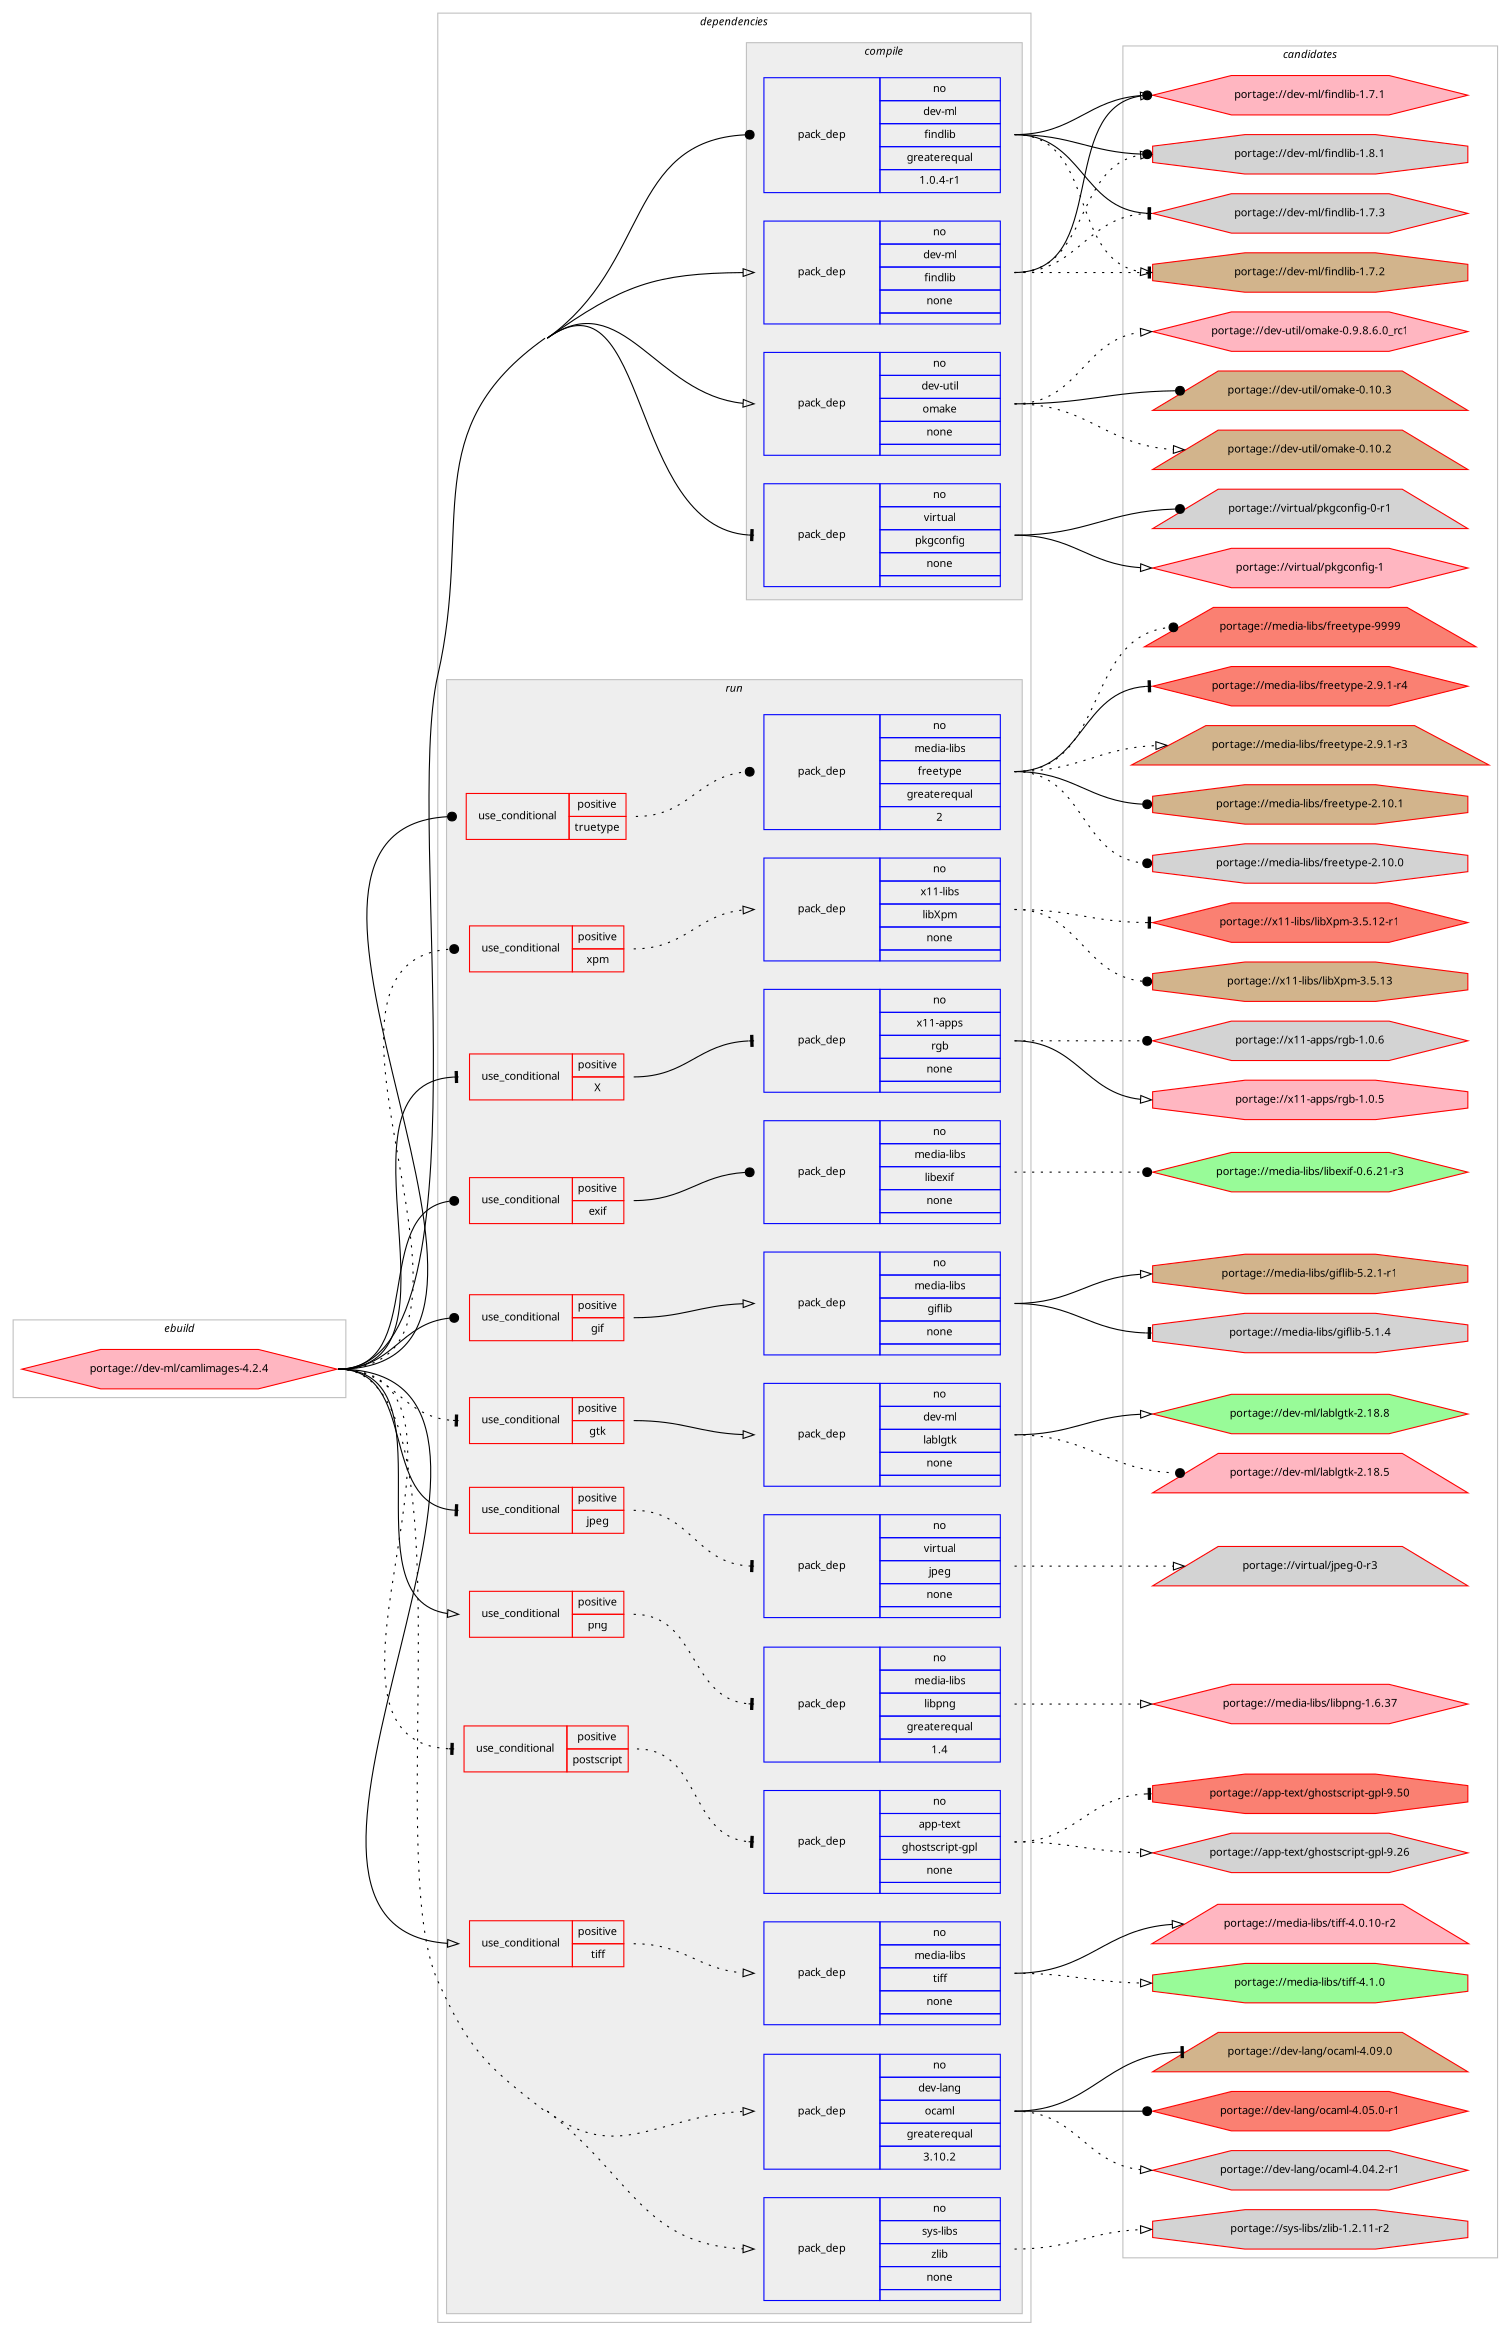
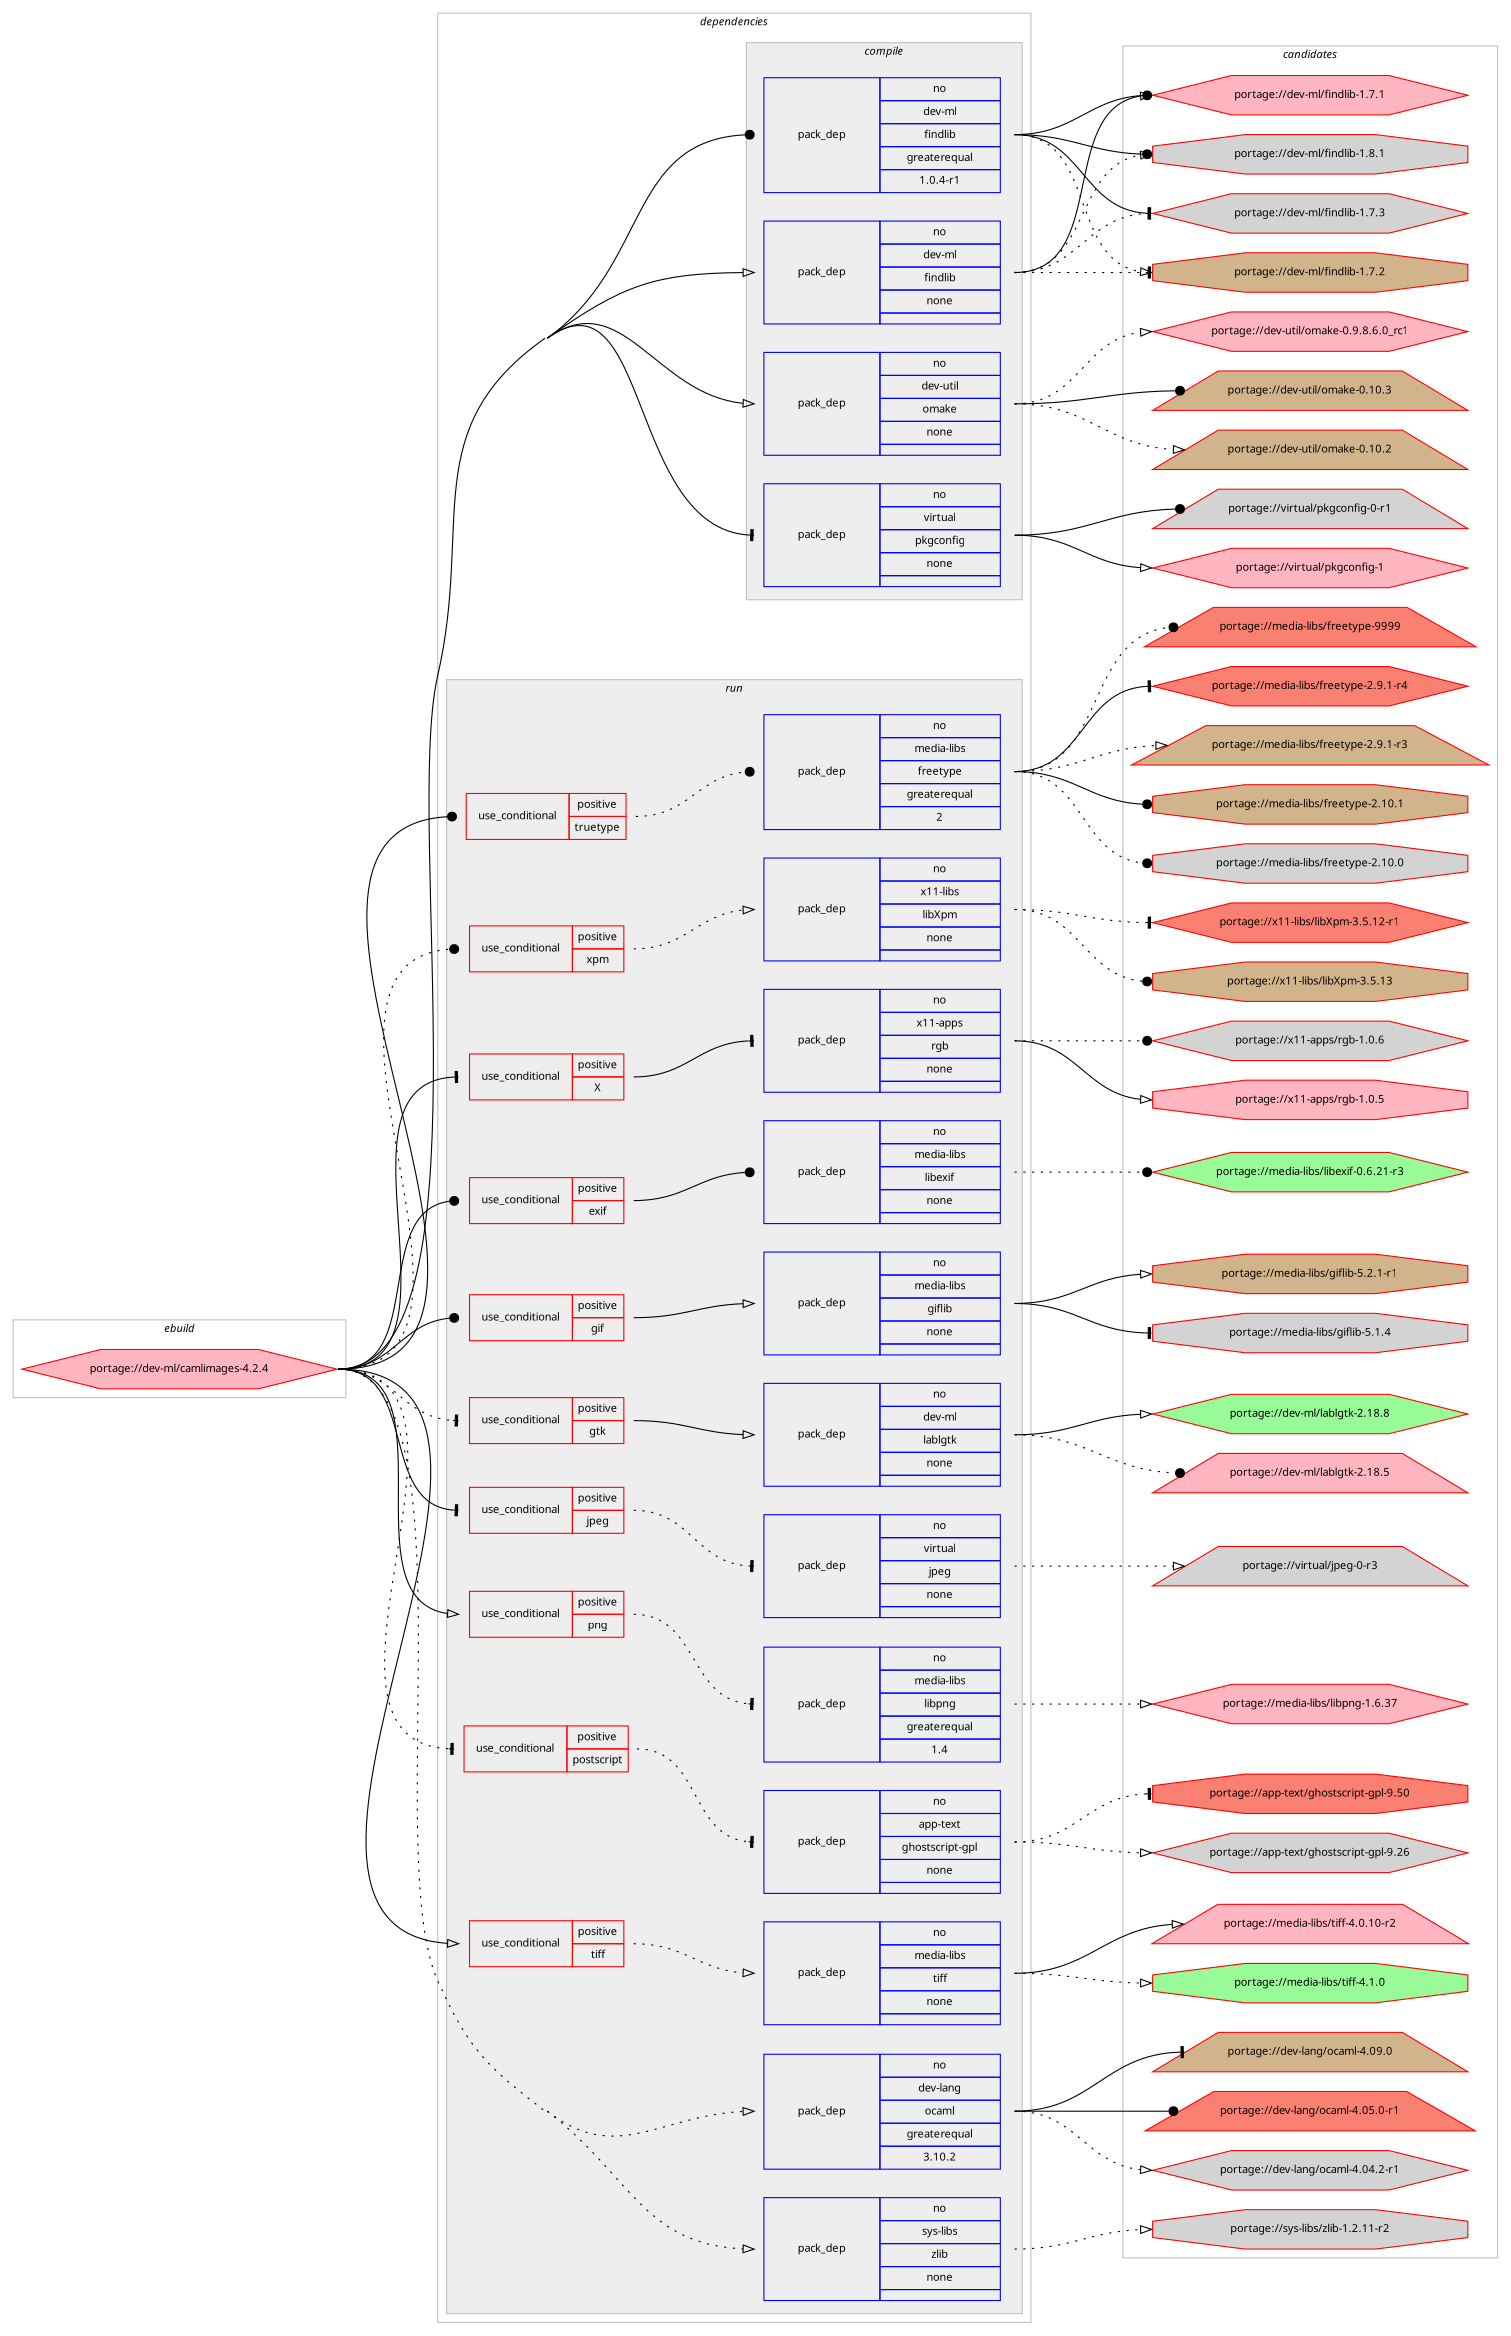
(1310, 2111) -> (1310, 2111)
